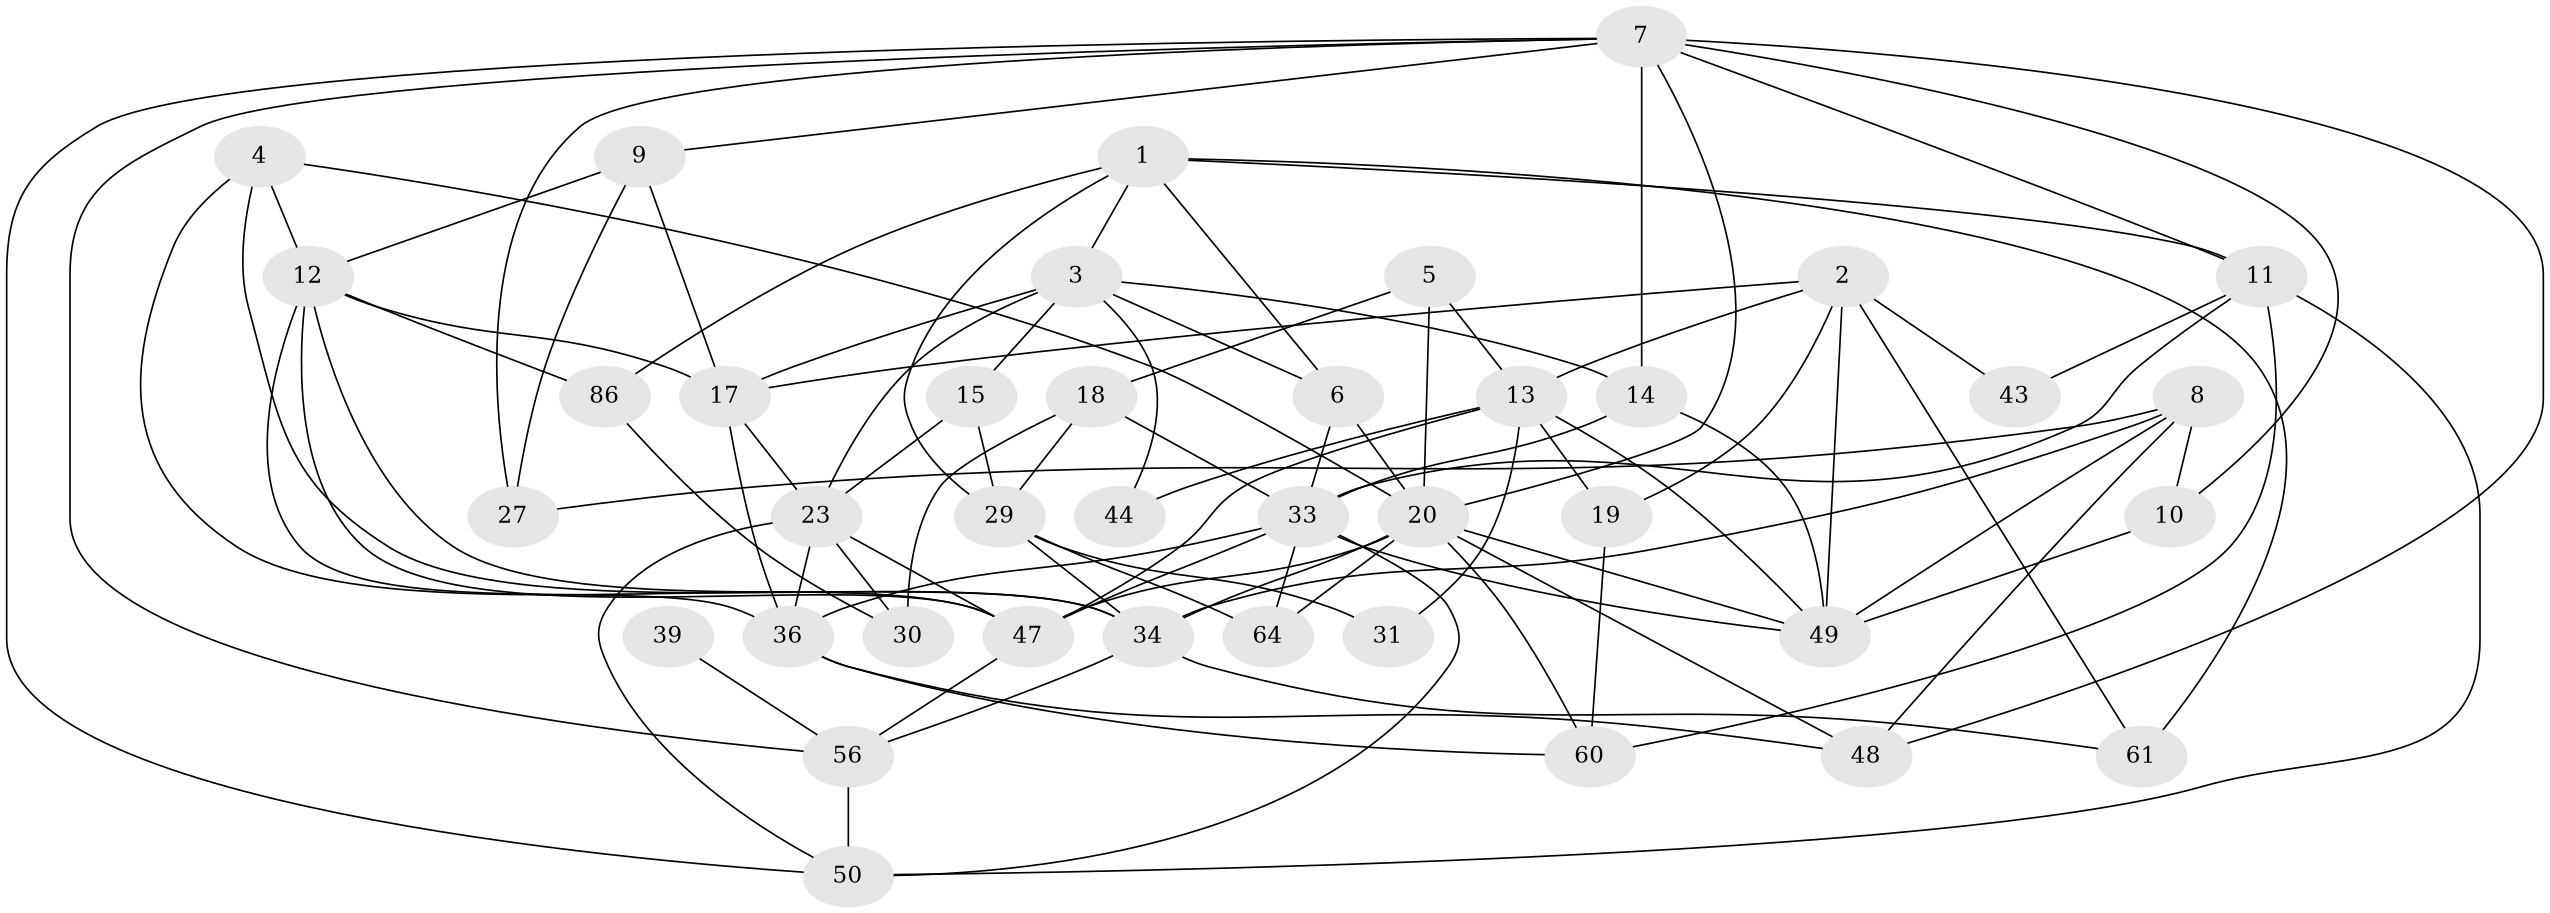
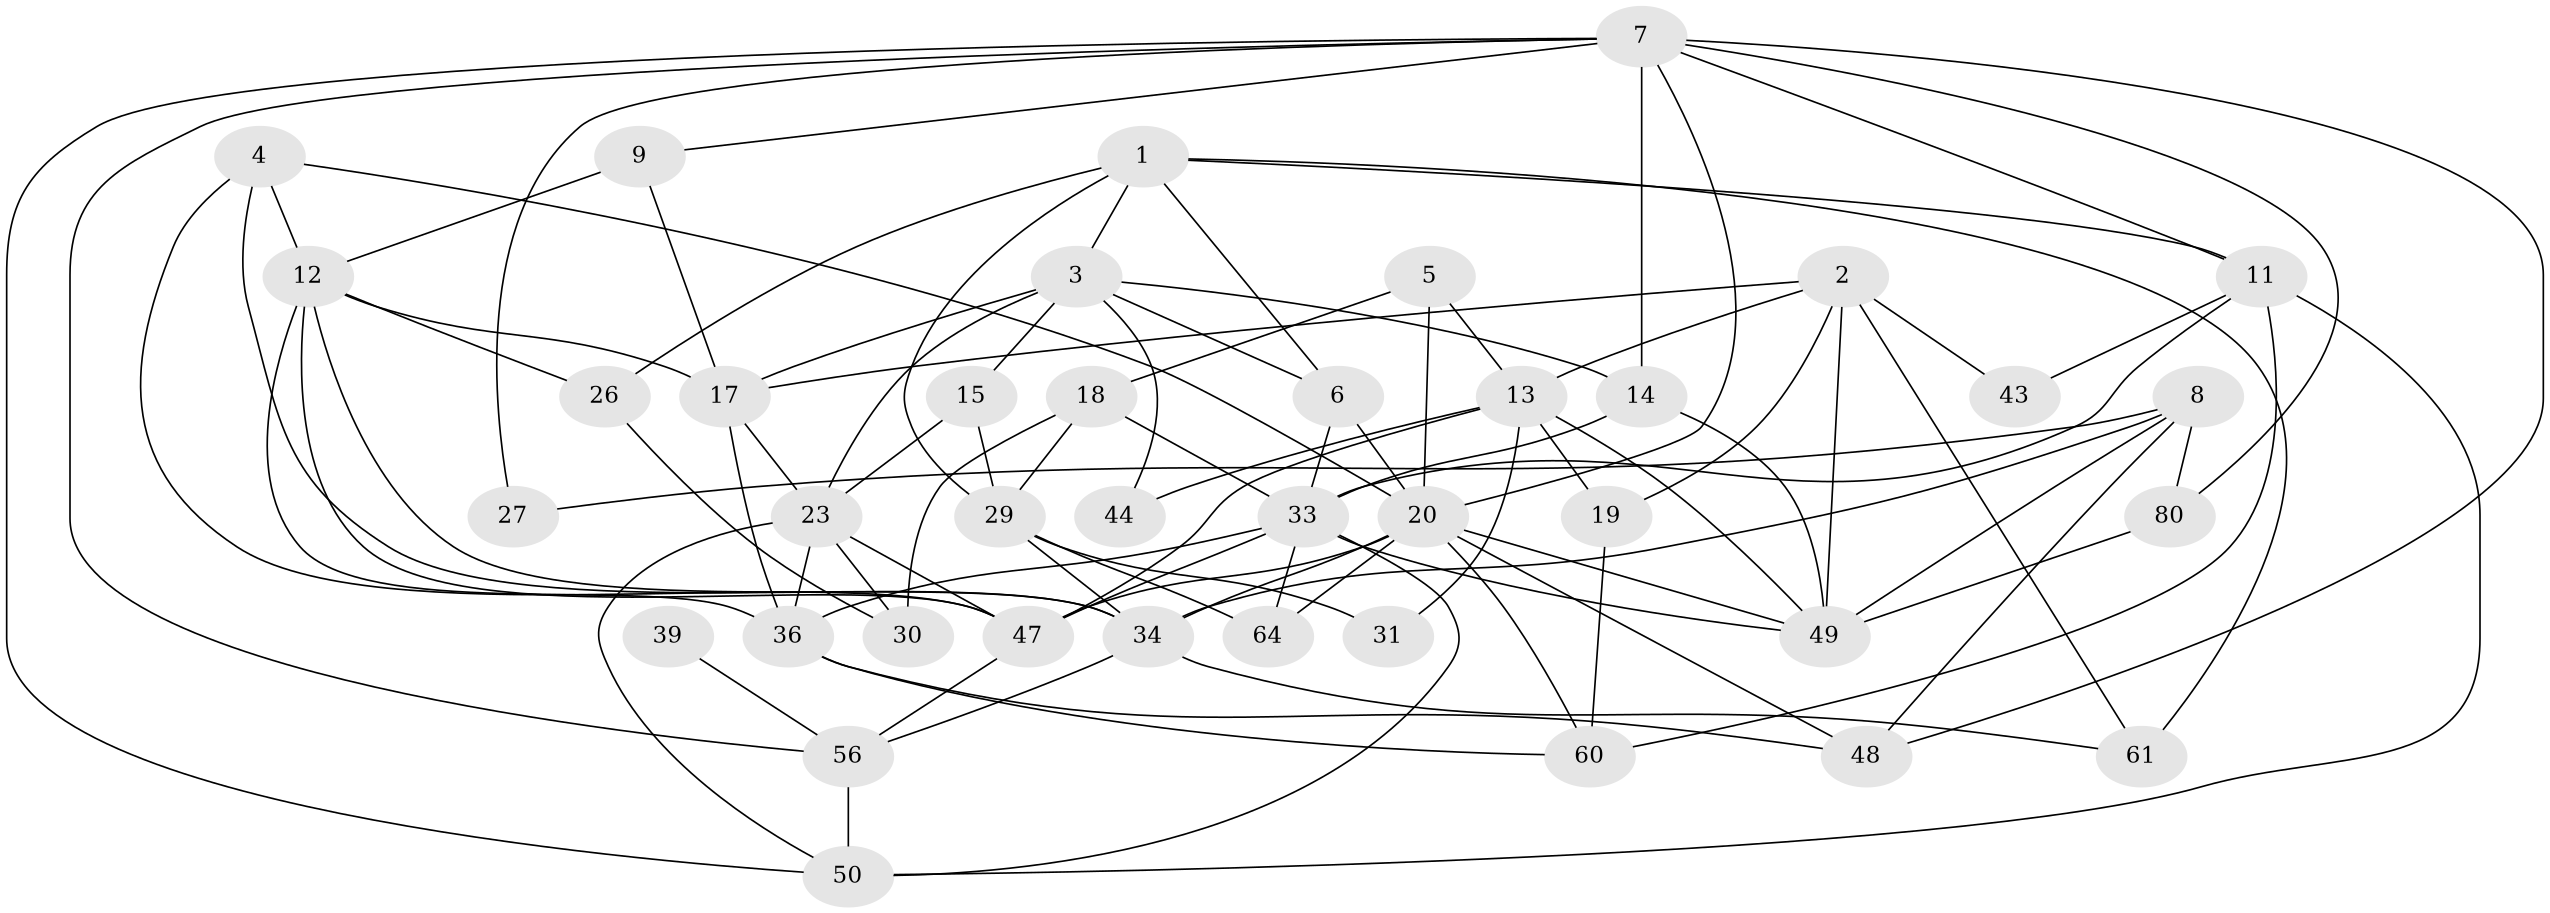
(561, 324) -> none
(605, 397) -> (605, 397)
(2170, 517) -> (2170, 517)
